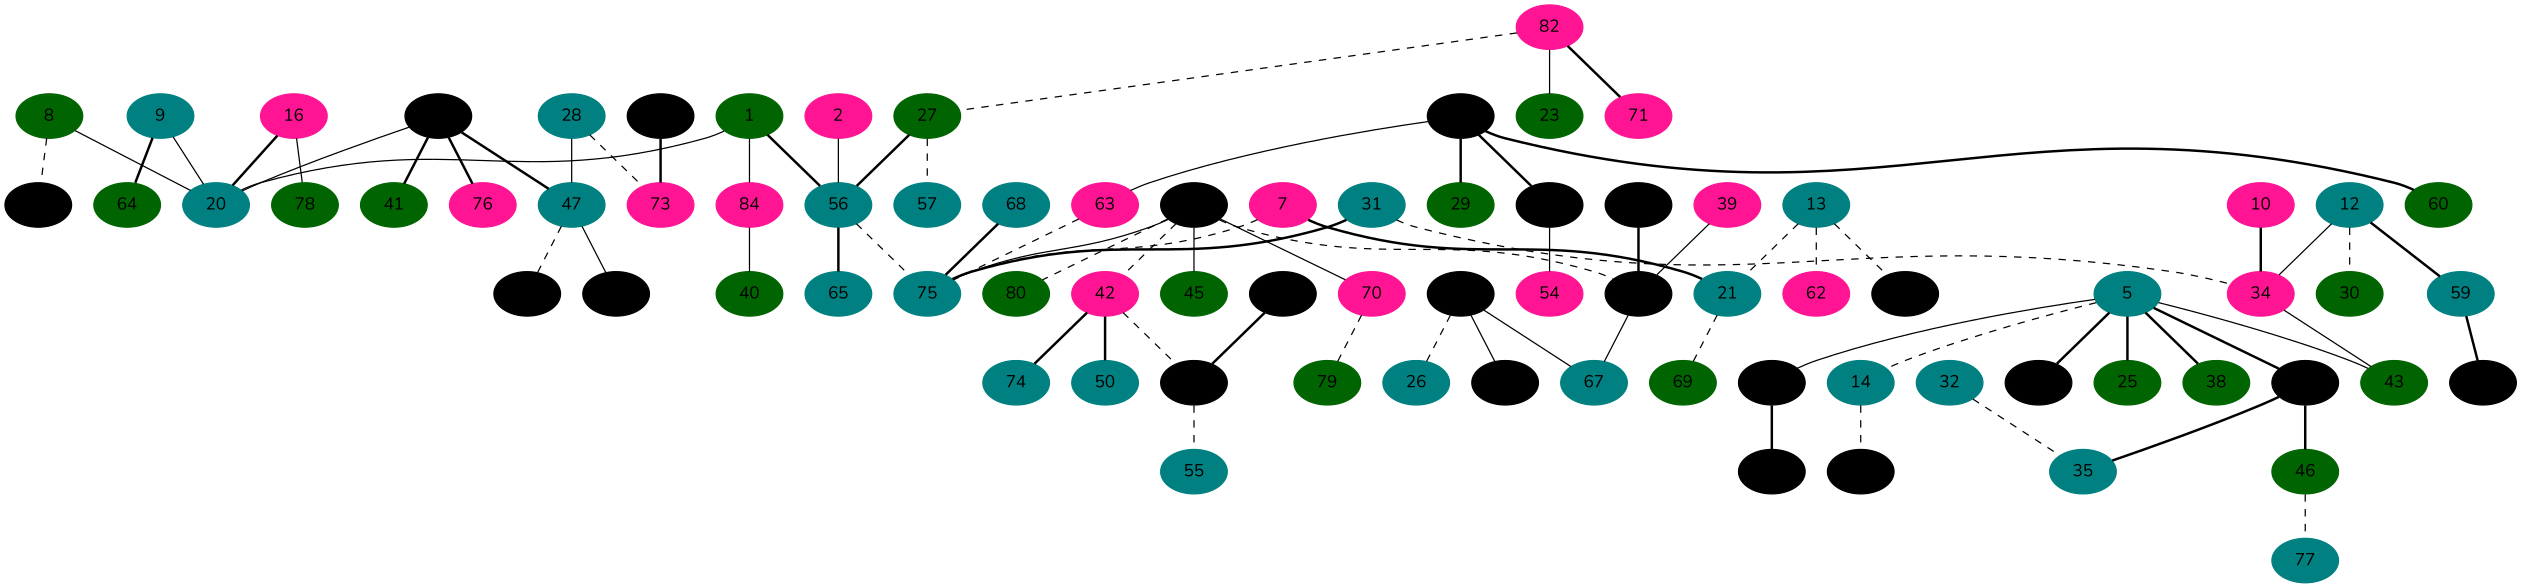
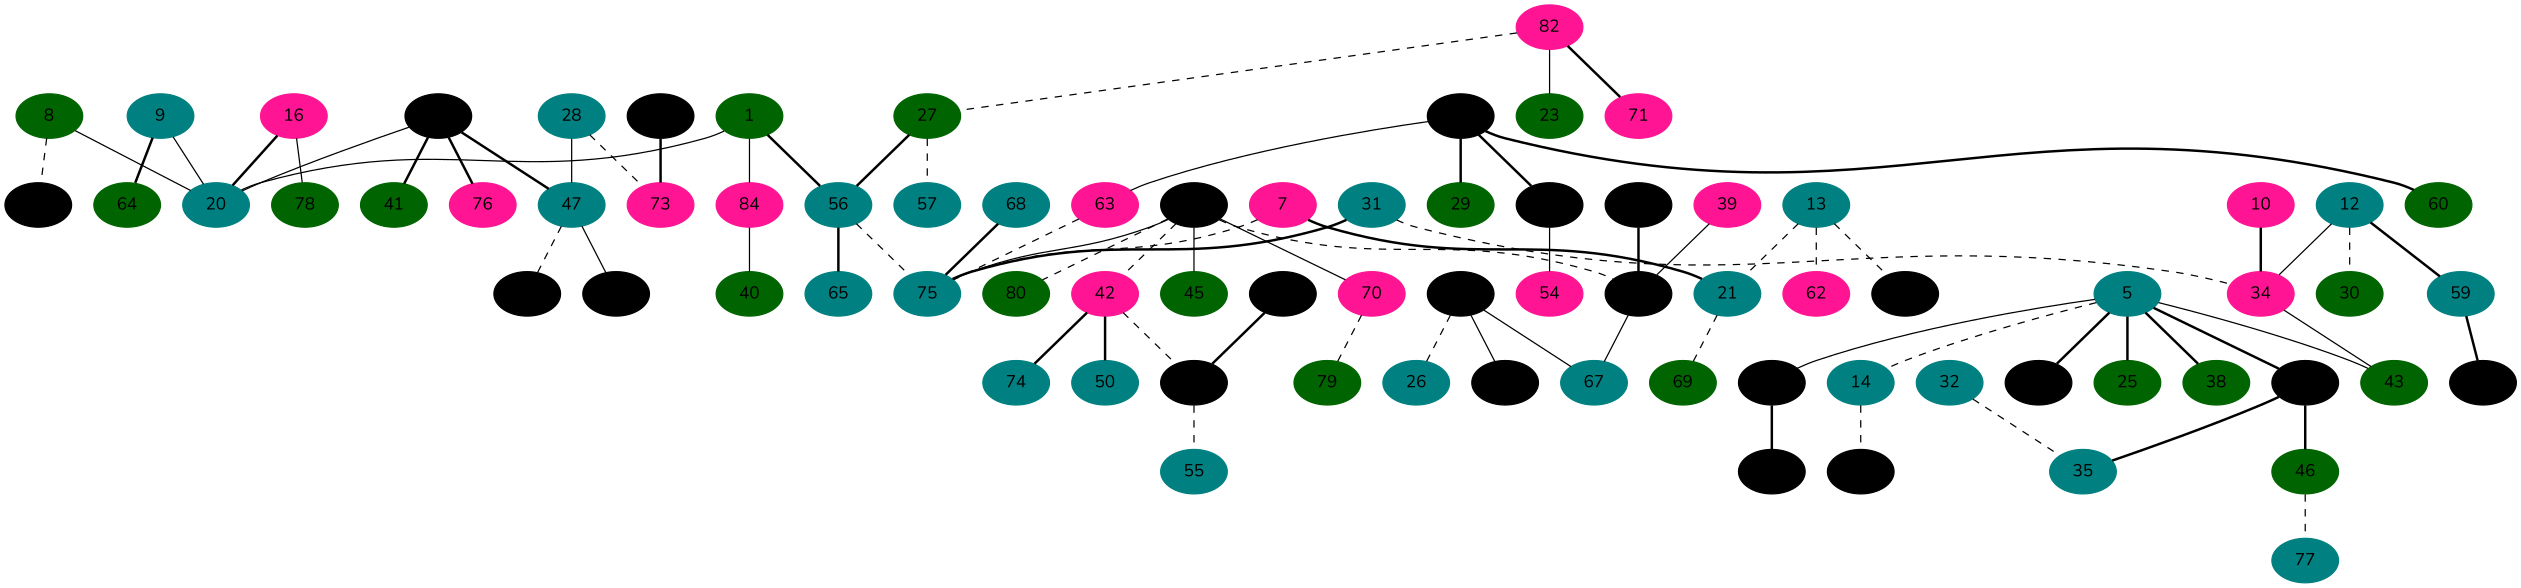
(838, 116) -> none
